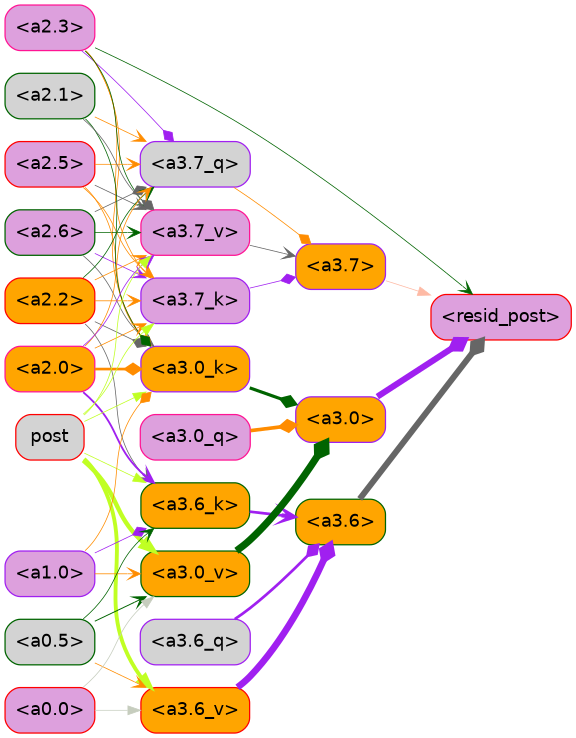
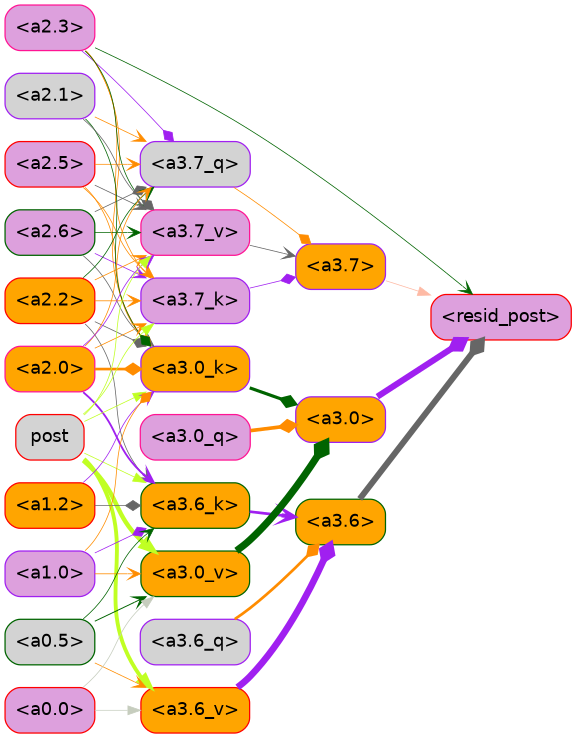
(50, 96) -> (50, 96)
none -> (50, 506)
(273, 589) -> (273, 589)
